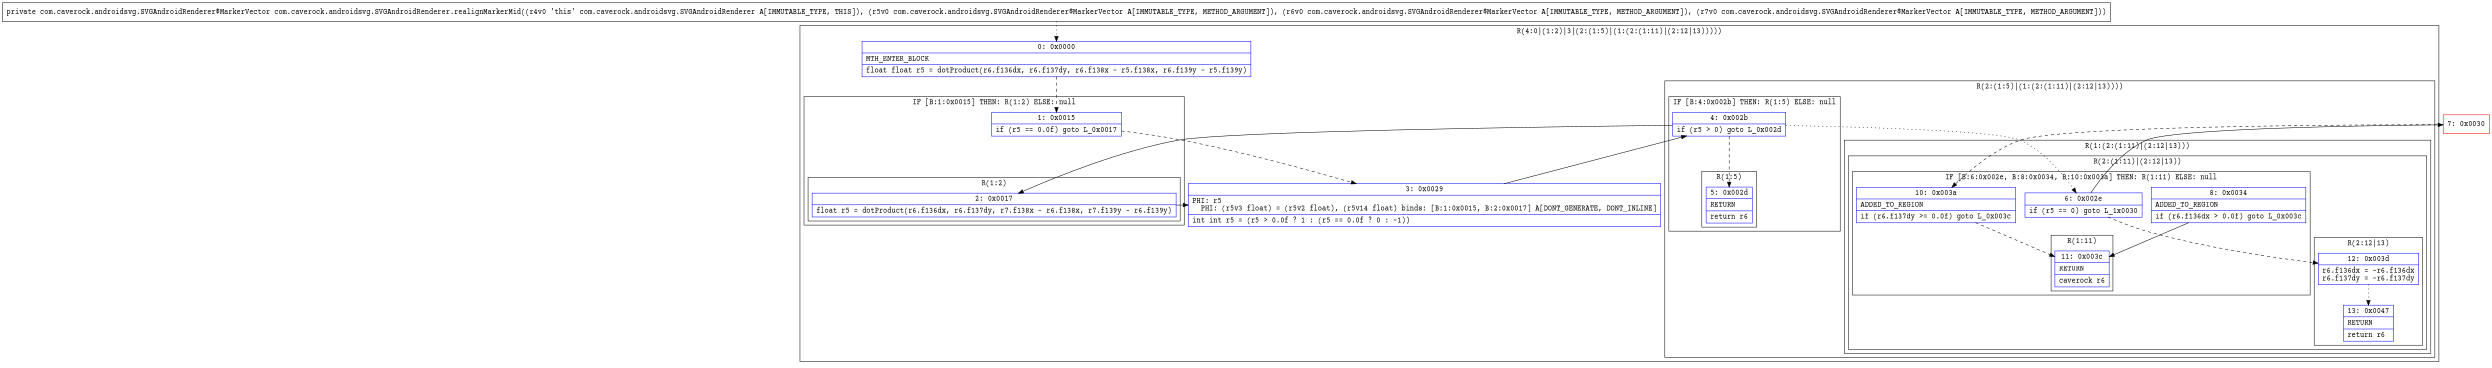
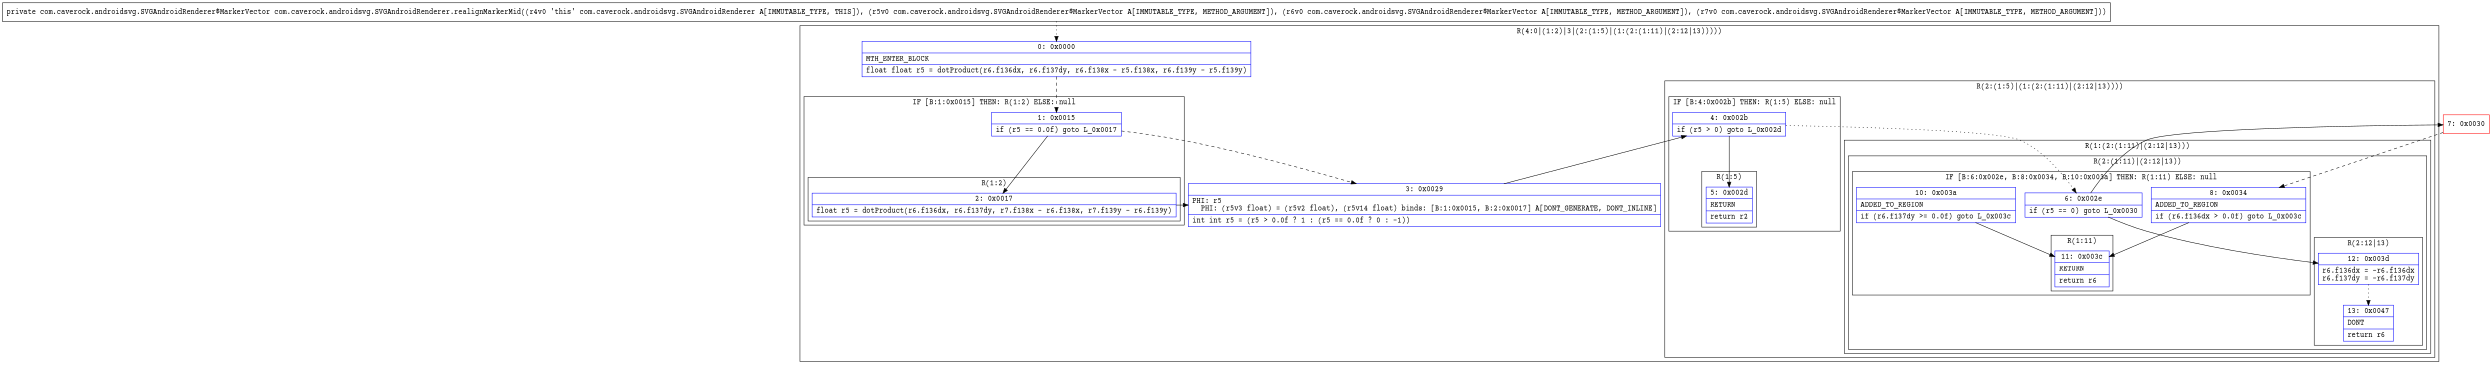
(2192, 128) -> (2364, 159)
(1343, 131) -> (1027, 163)
(1729, 159) -> (1729, 159)
(2084, 211) -> (2084, 211)
(1729, 217) -> (1729, 217)
(2013, 239) -> (2013, 239)
(2209, 246) -> (2209, 246)
(2082, 281) -> (2078, 281)
(2360, 323) -> (2356, 323)
